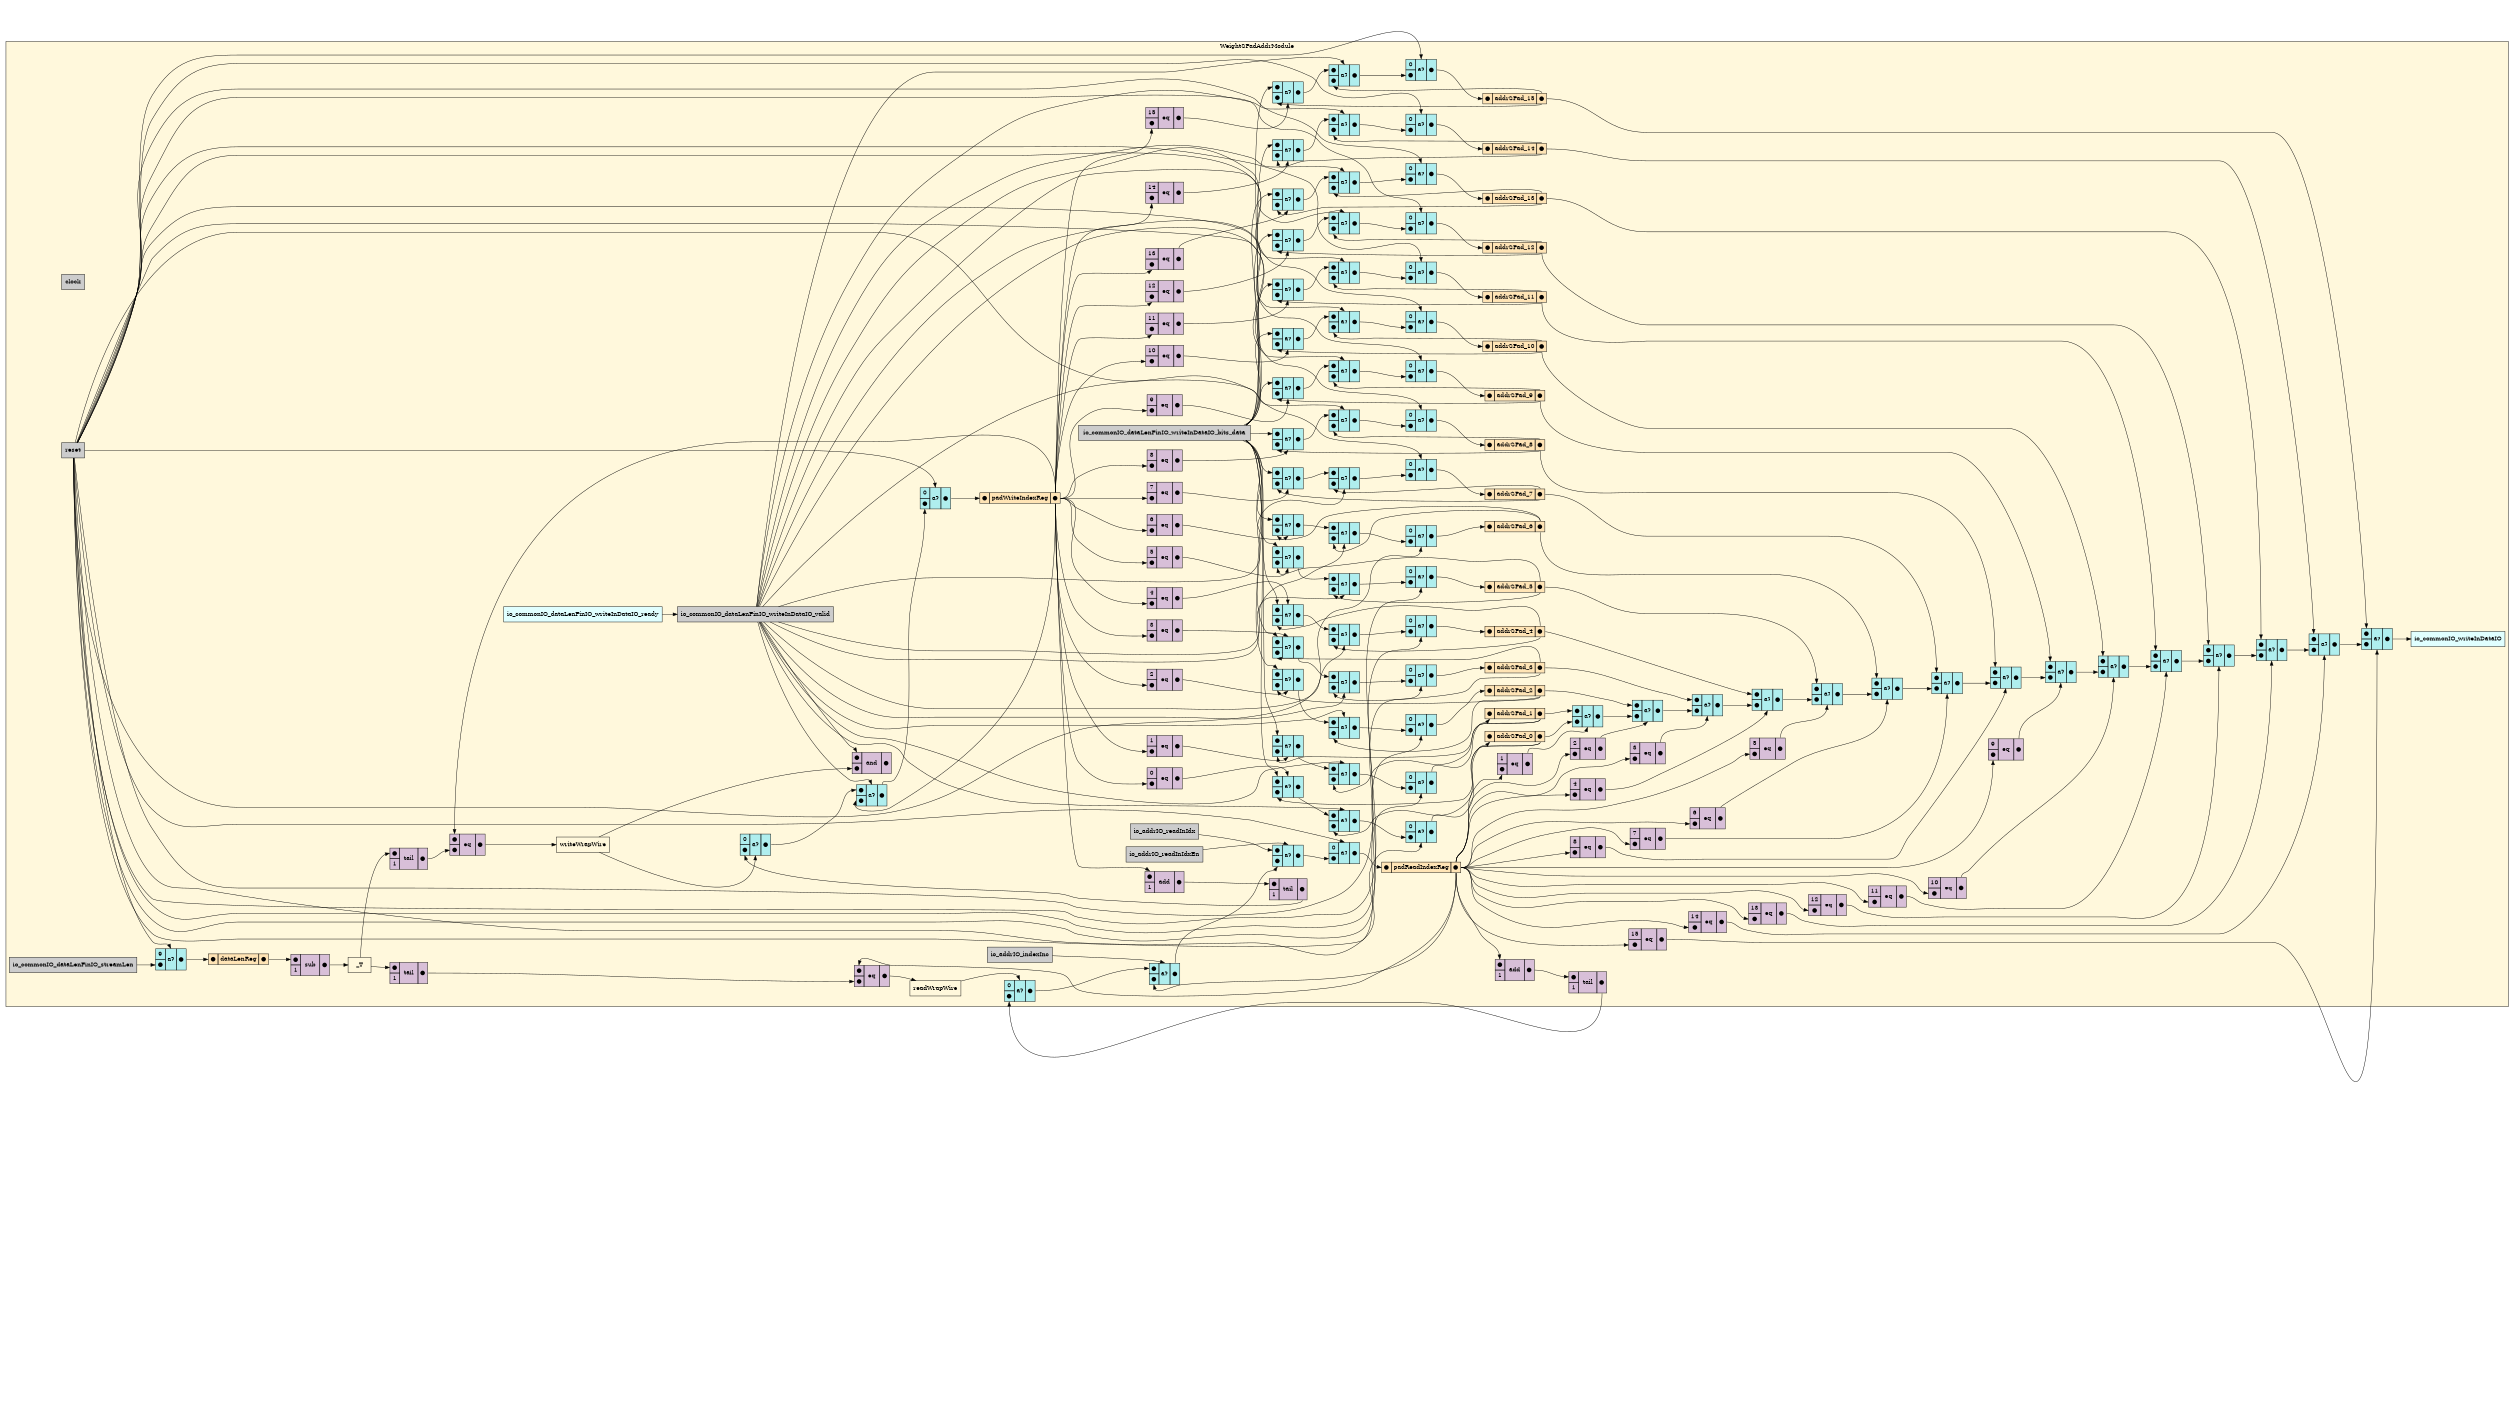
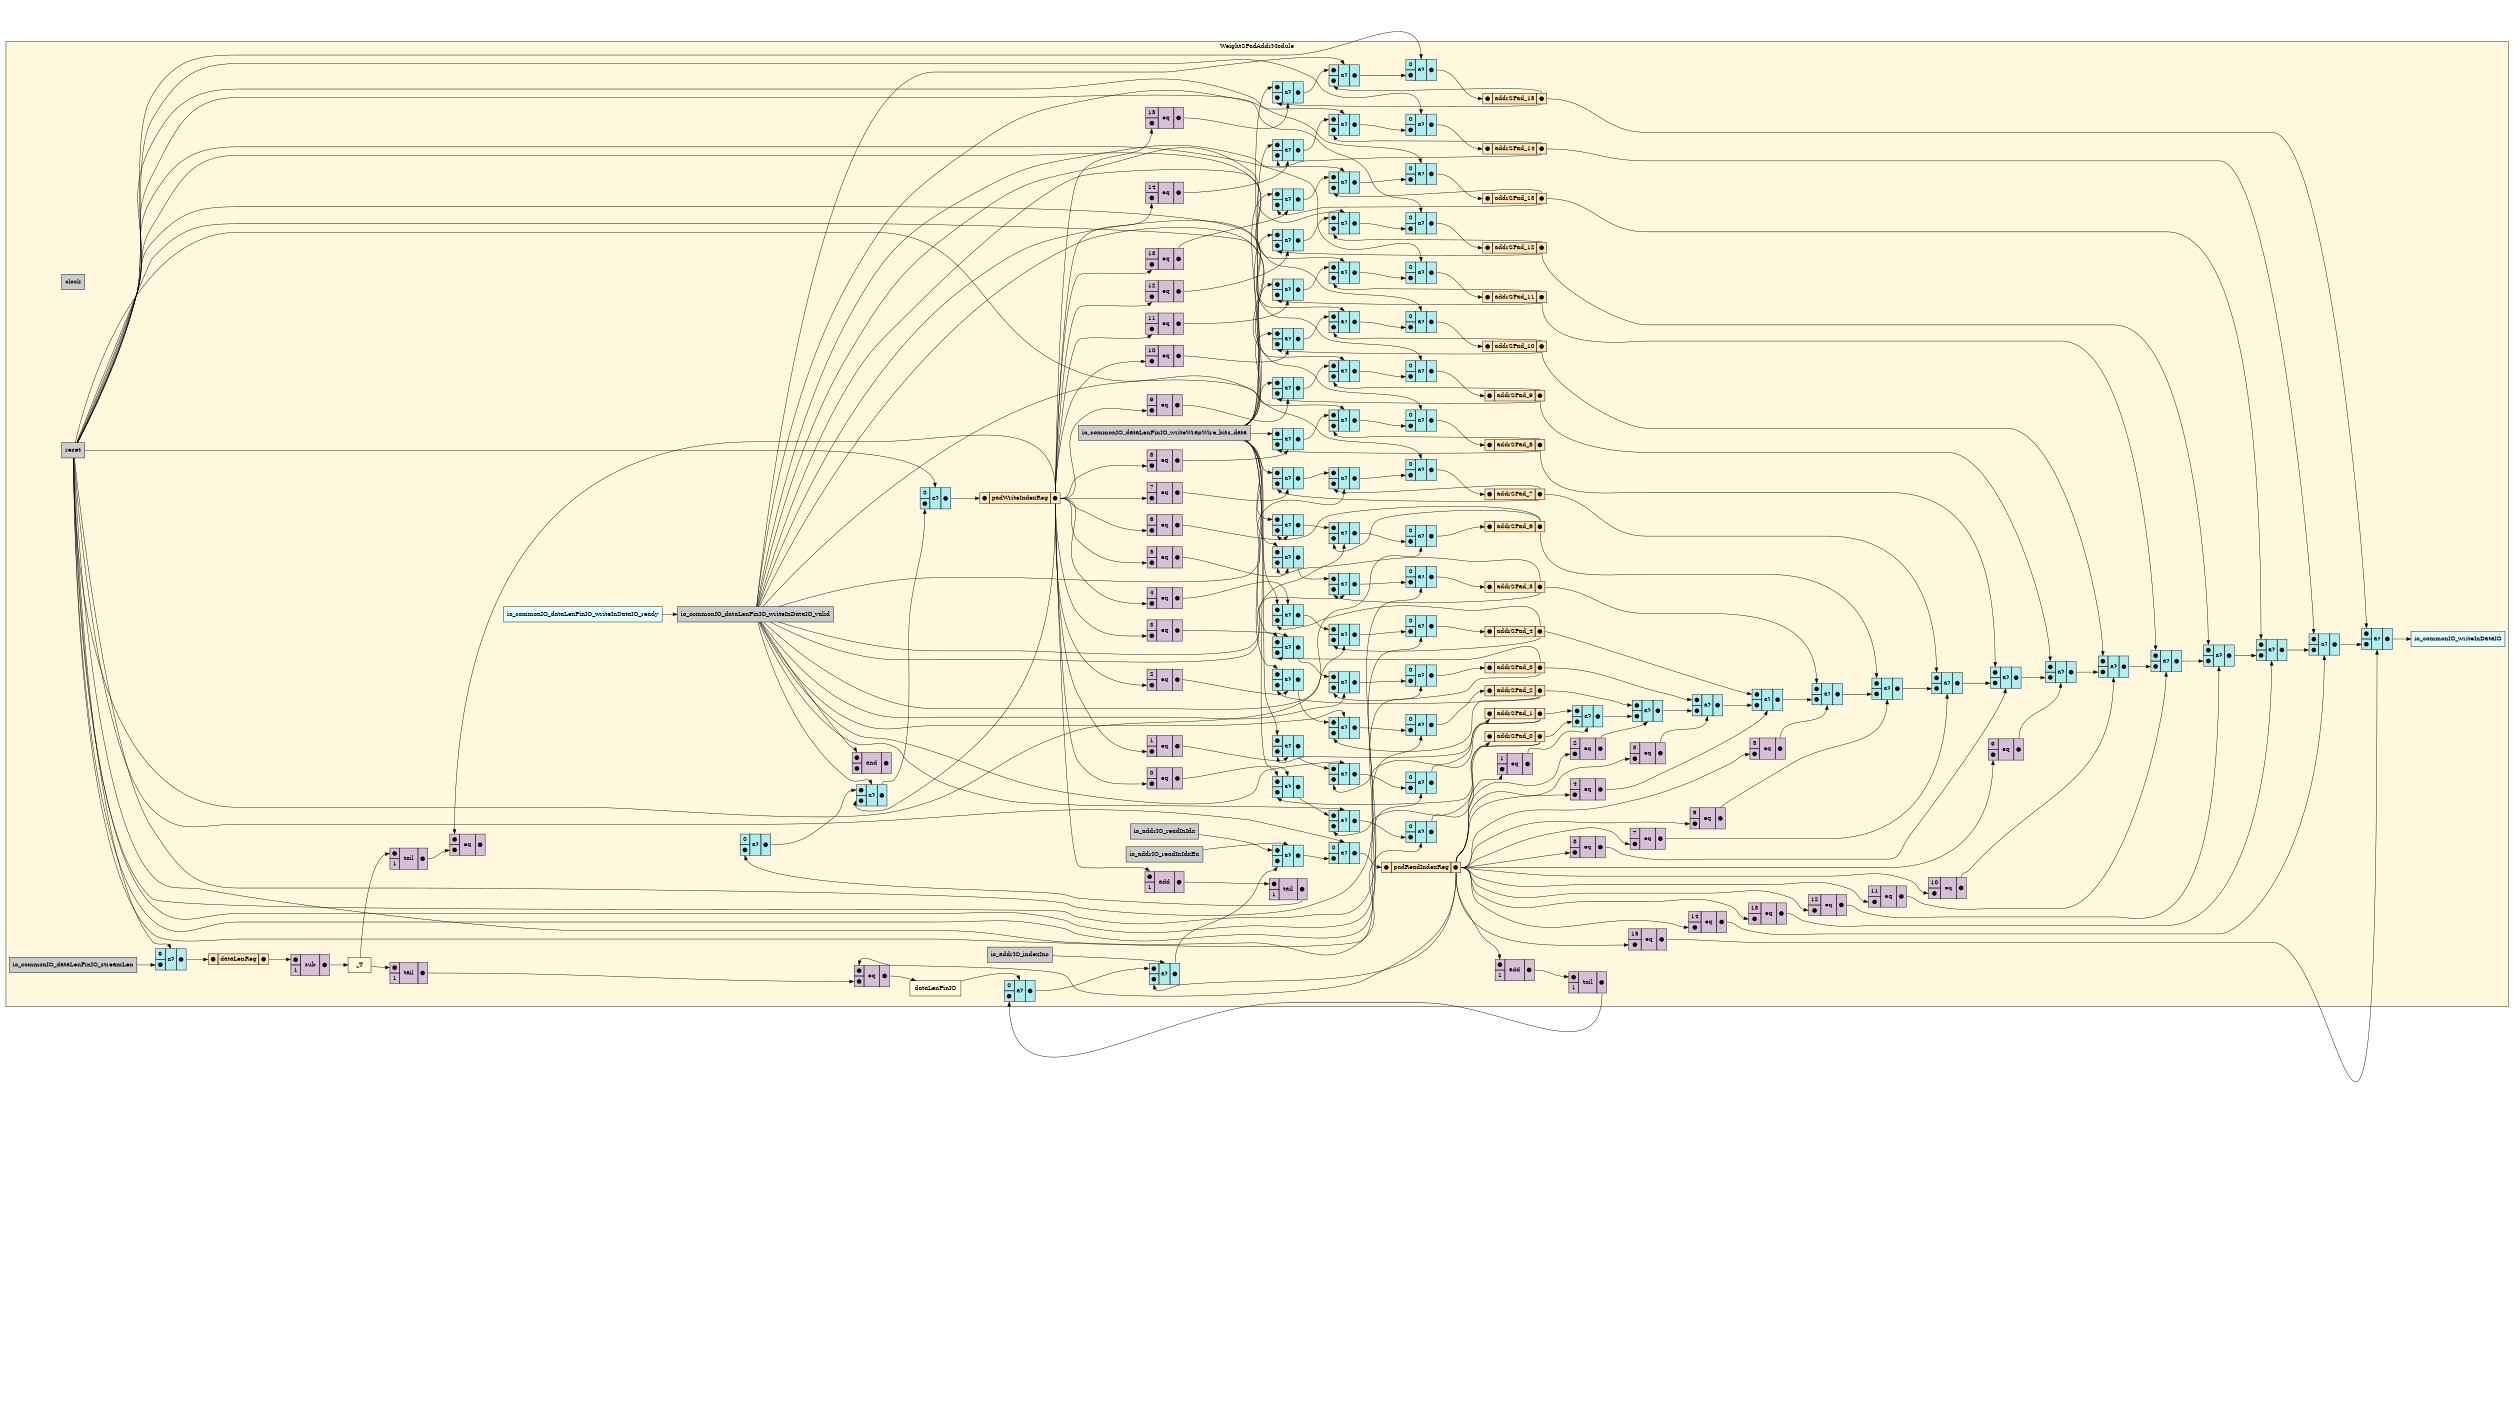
(1165, 433) -> (1165, 433)
(583, 845) -> none
(935, 988) -> (935, 988)
